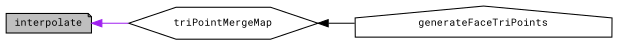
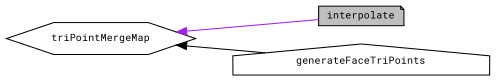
(115, 23) -> (253, 25)
